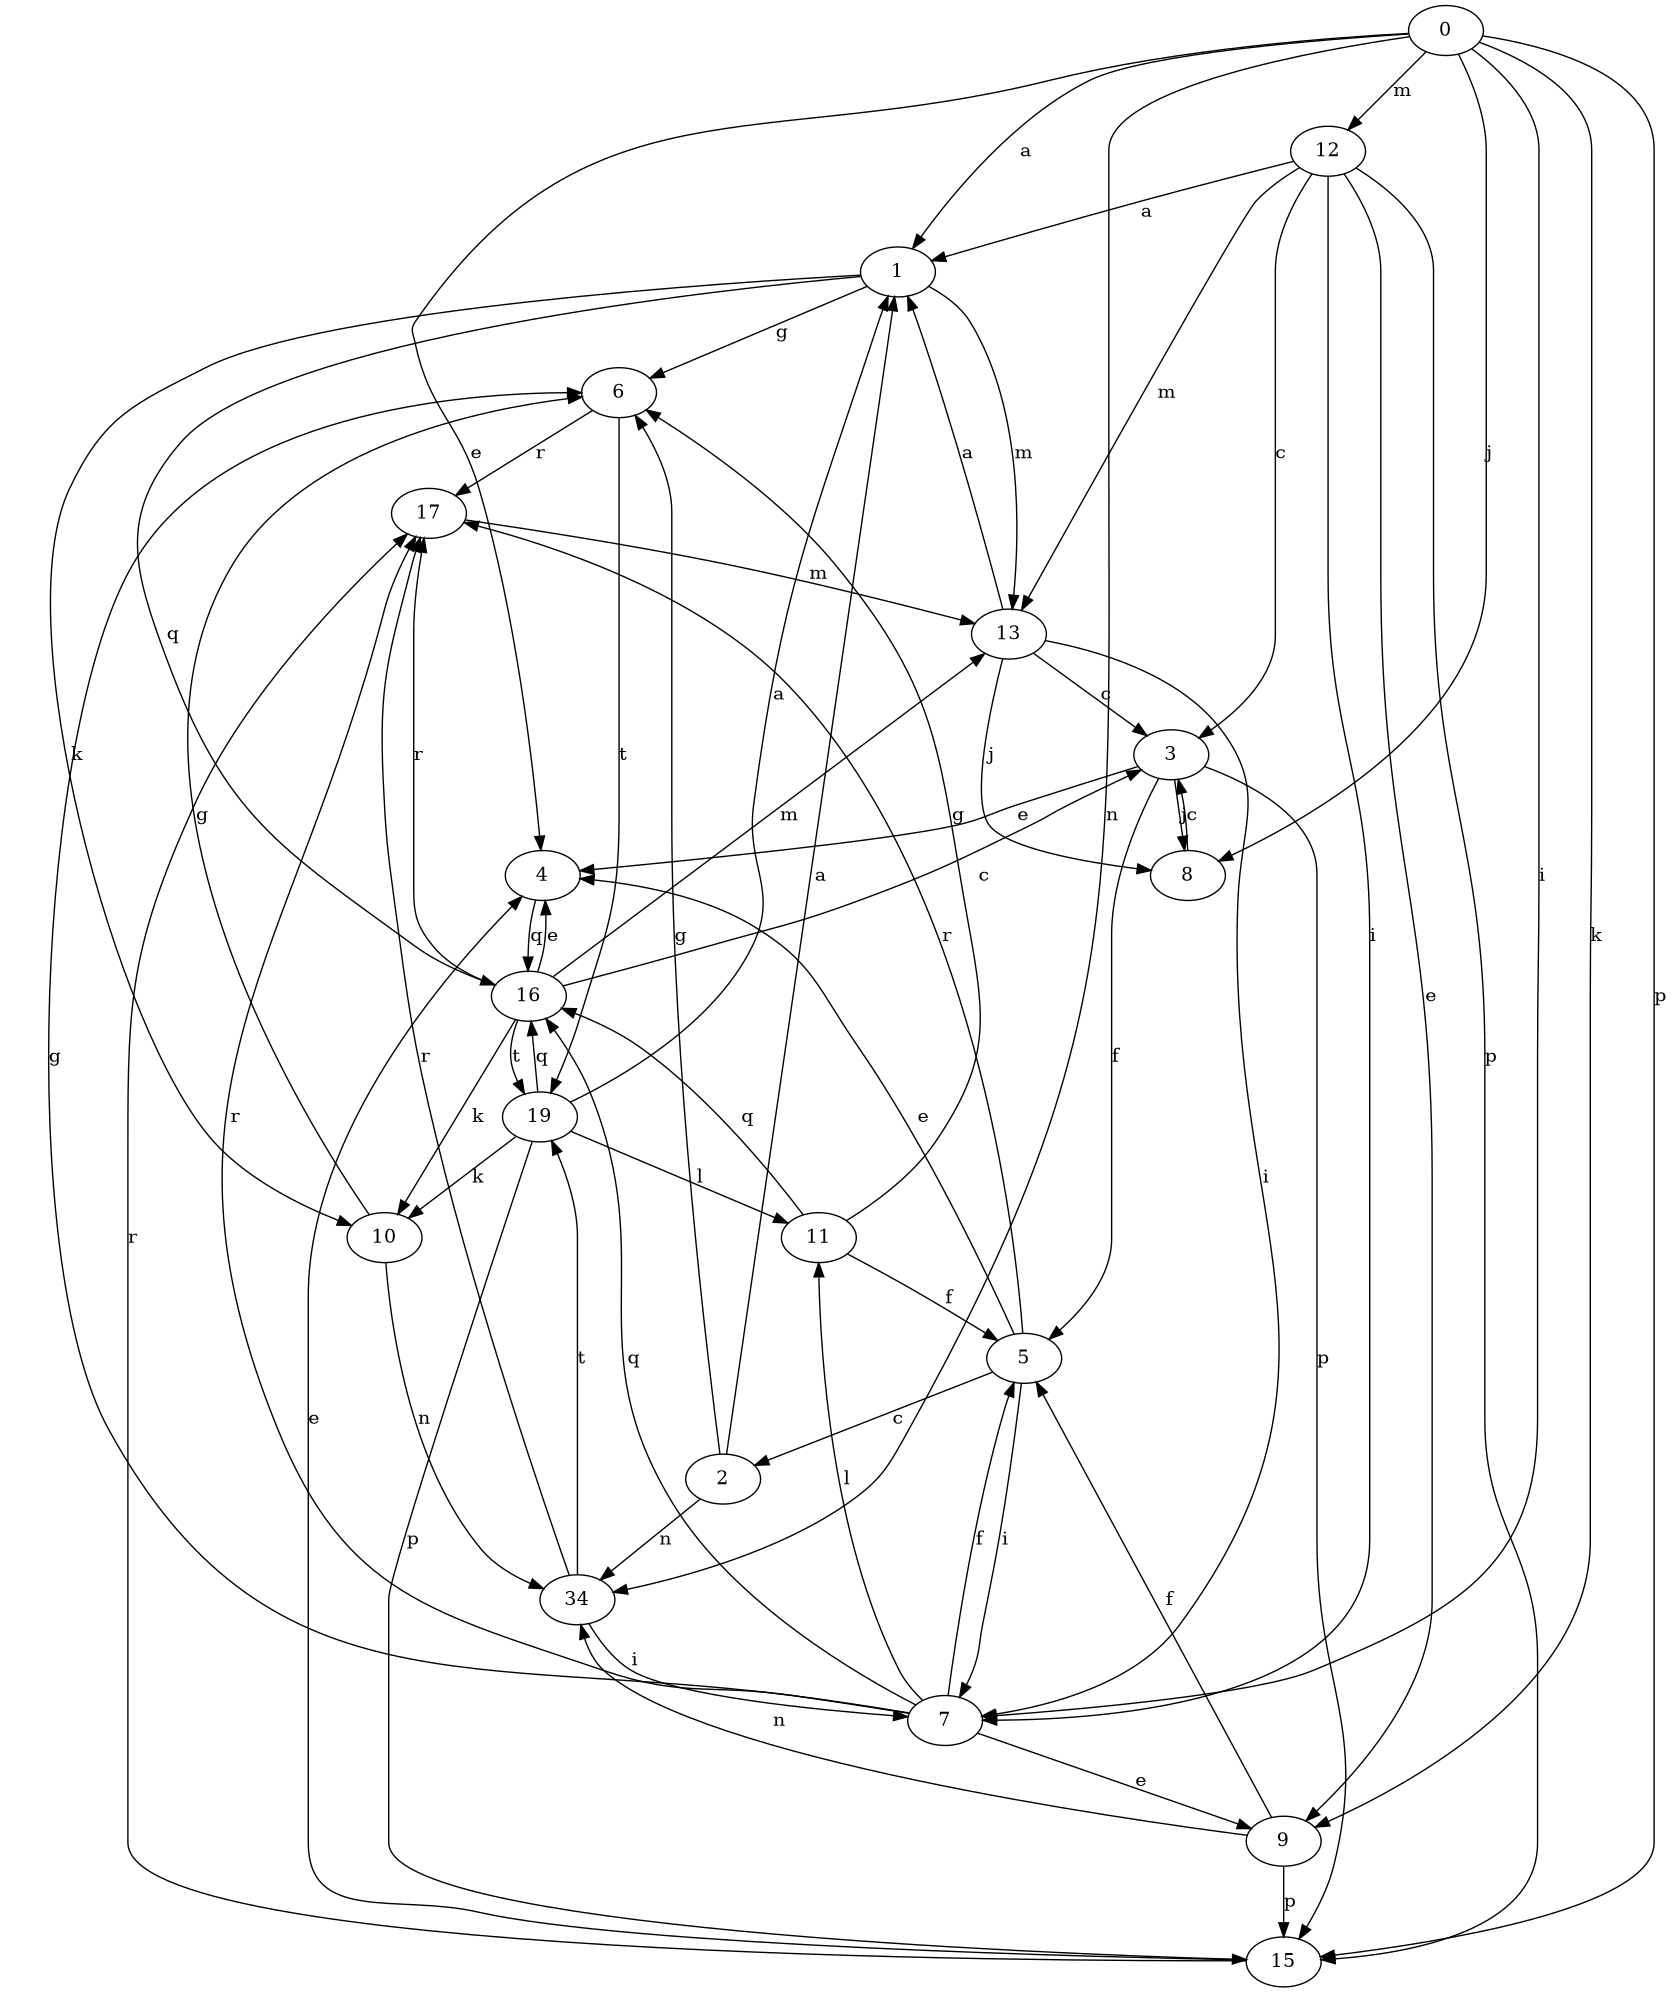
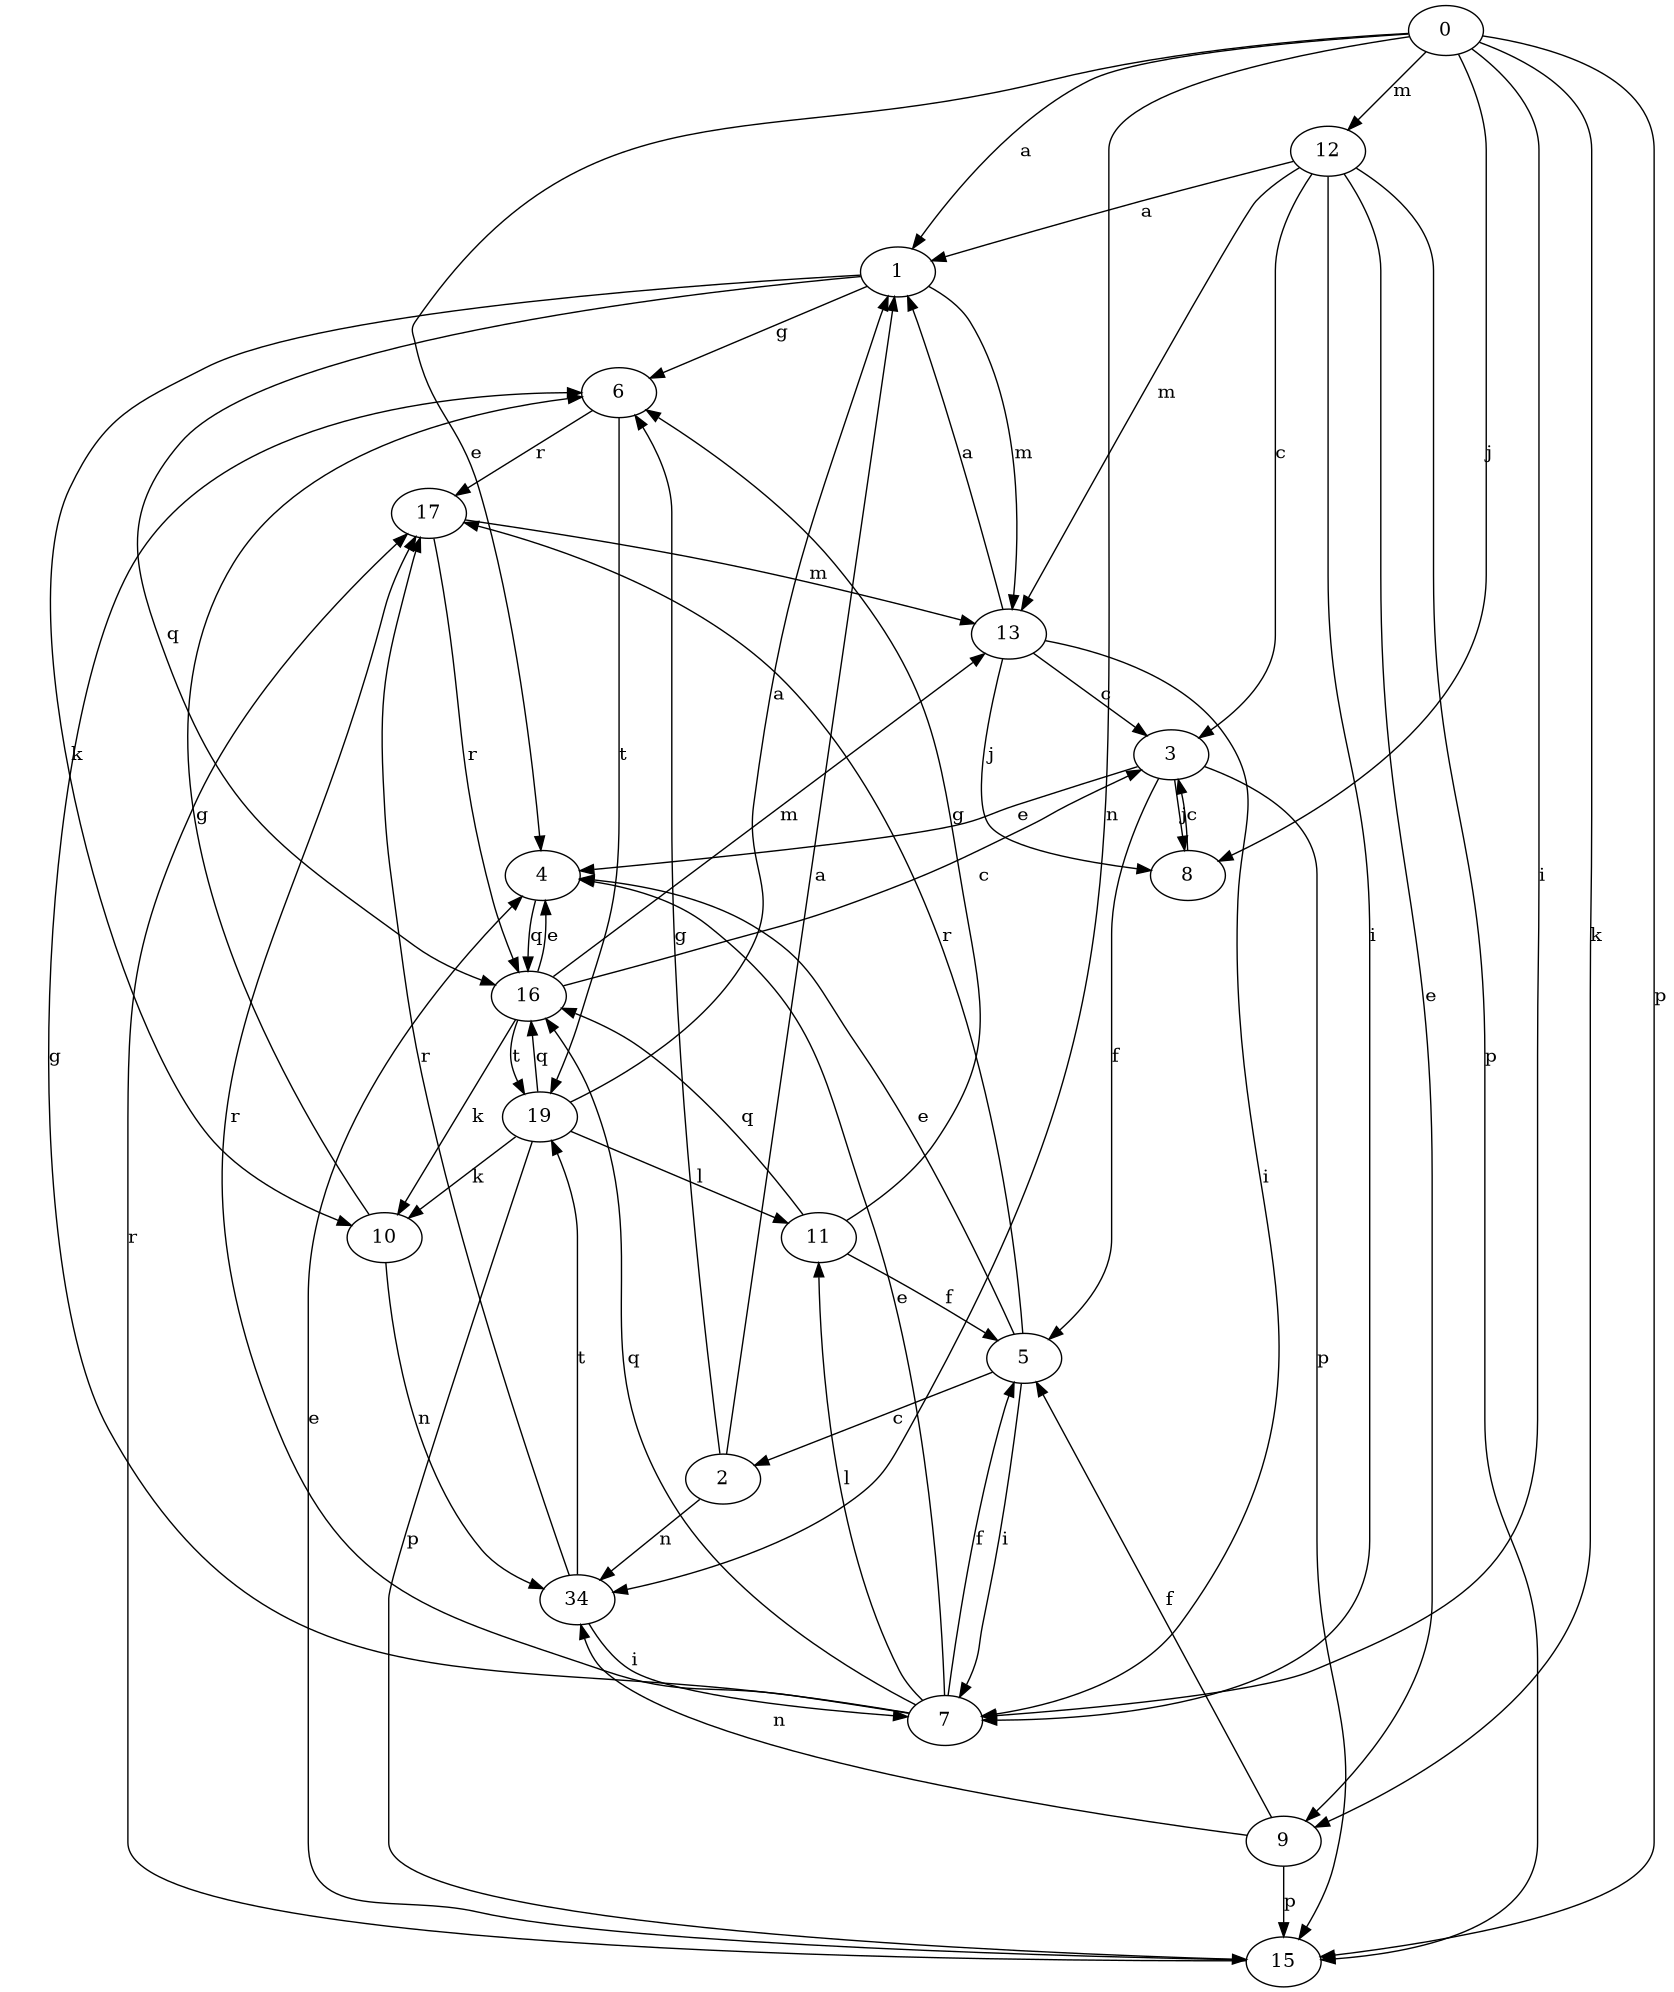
(414, 788) -> (463, 751)
(1108, 1779) -> (873, 1227)
